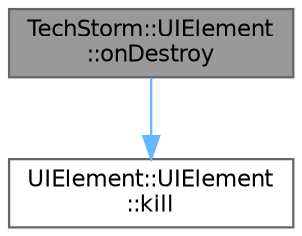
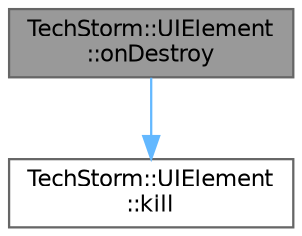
(151, 193) -> (151, 193)
